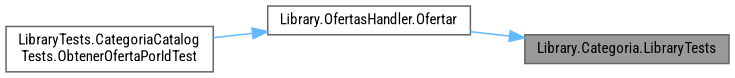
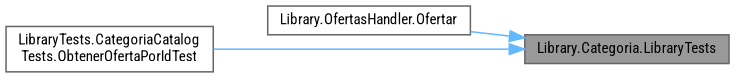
(233, 36) -> (361, 49)
